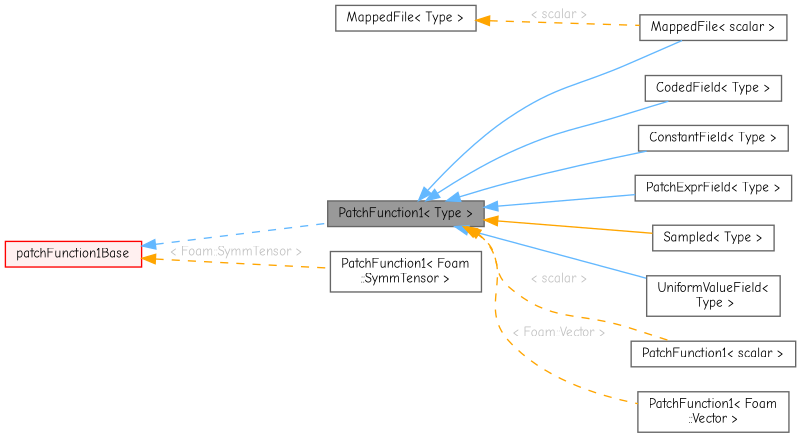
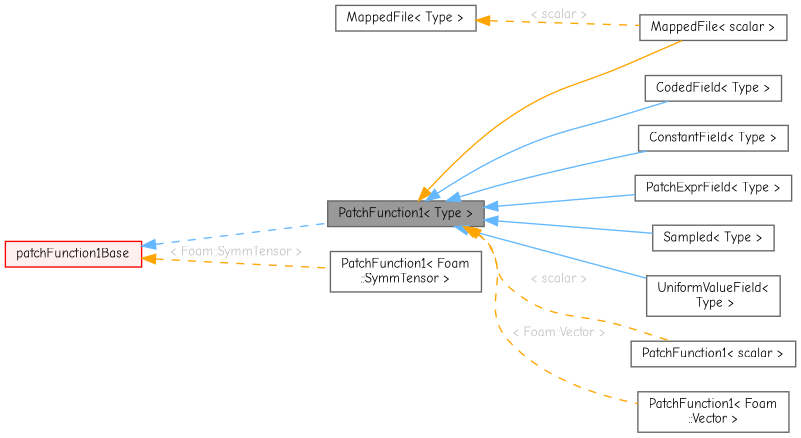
(544, 97) -> (544, 97)
(575, 227) -> (575, 227)
